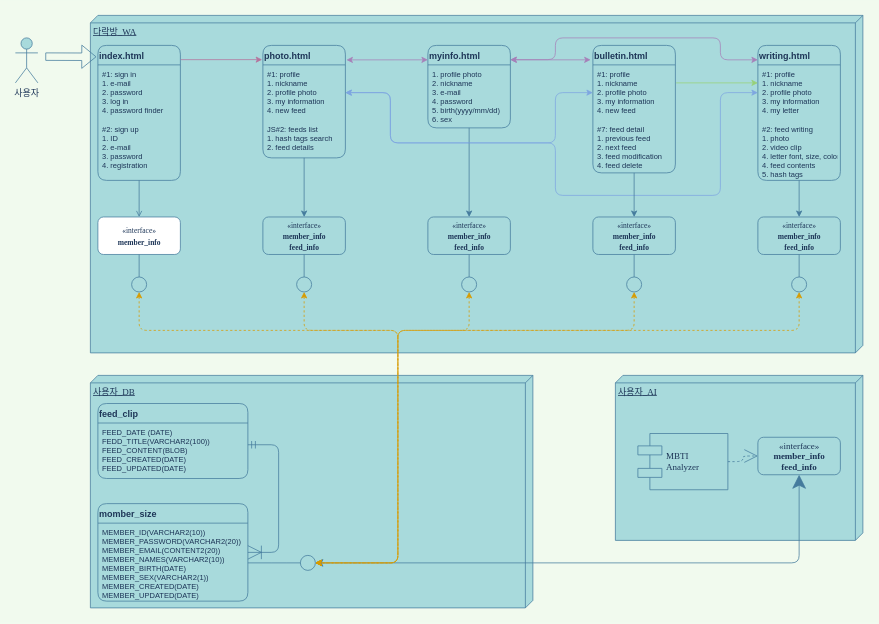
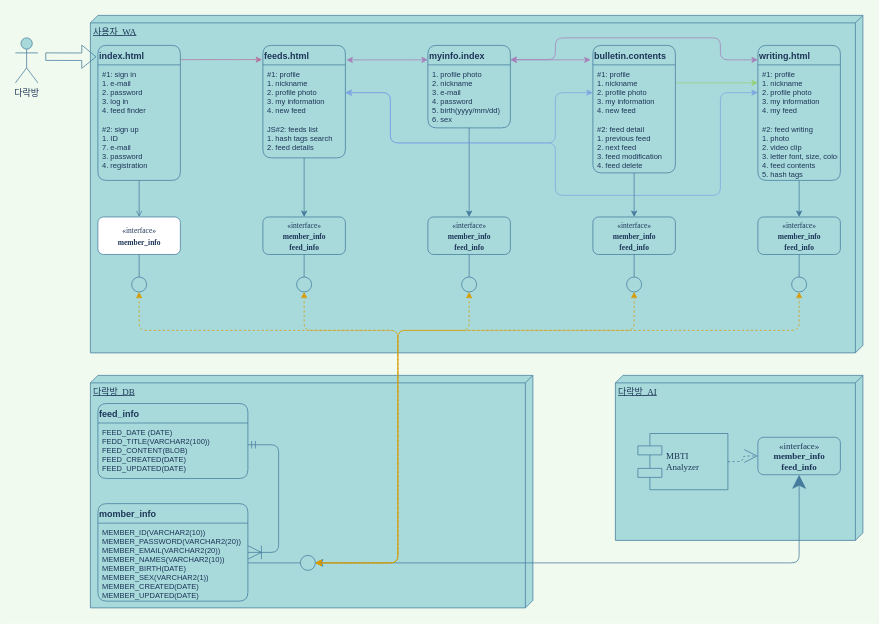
(114, 32) -> (114, 32)
(287, 56) -> (287, 56)
(453, 56) -> (456, 56)
(621, 56) -> (632, 56)
(120, 74) -> (120, 74)
(781, 74) -> (781, 74)
(27, 94) -> (27, 94)
(121, 130) -> (121, 130)
(624, 130) -> (624, 130)
(791, 130) -> (791, 130)
(114, 392) -> (114, 392)
(639, 392) -> (639, 392)
(119, 414) -> (121, 414)
(126, 514) -> (126, 514)
(150, 532) -> (150, 532)
